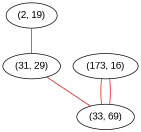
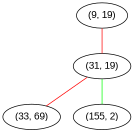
(32, 15) -> (102, 15)
(32, 66) -> (102, 66)
(106, 66) -> none
none -> (102, 117)
